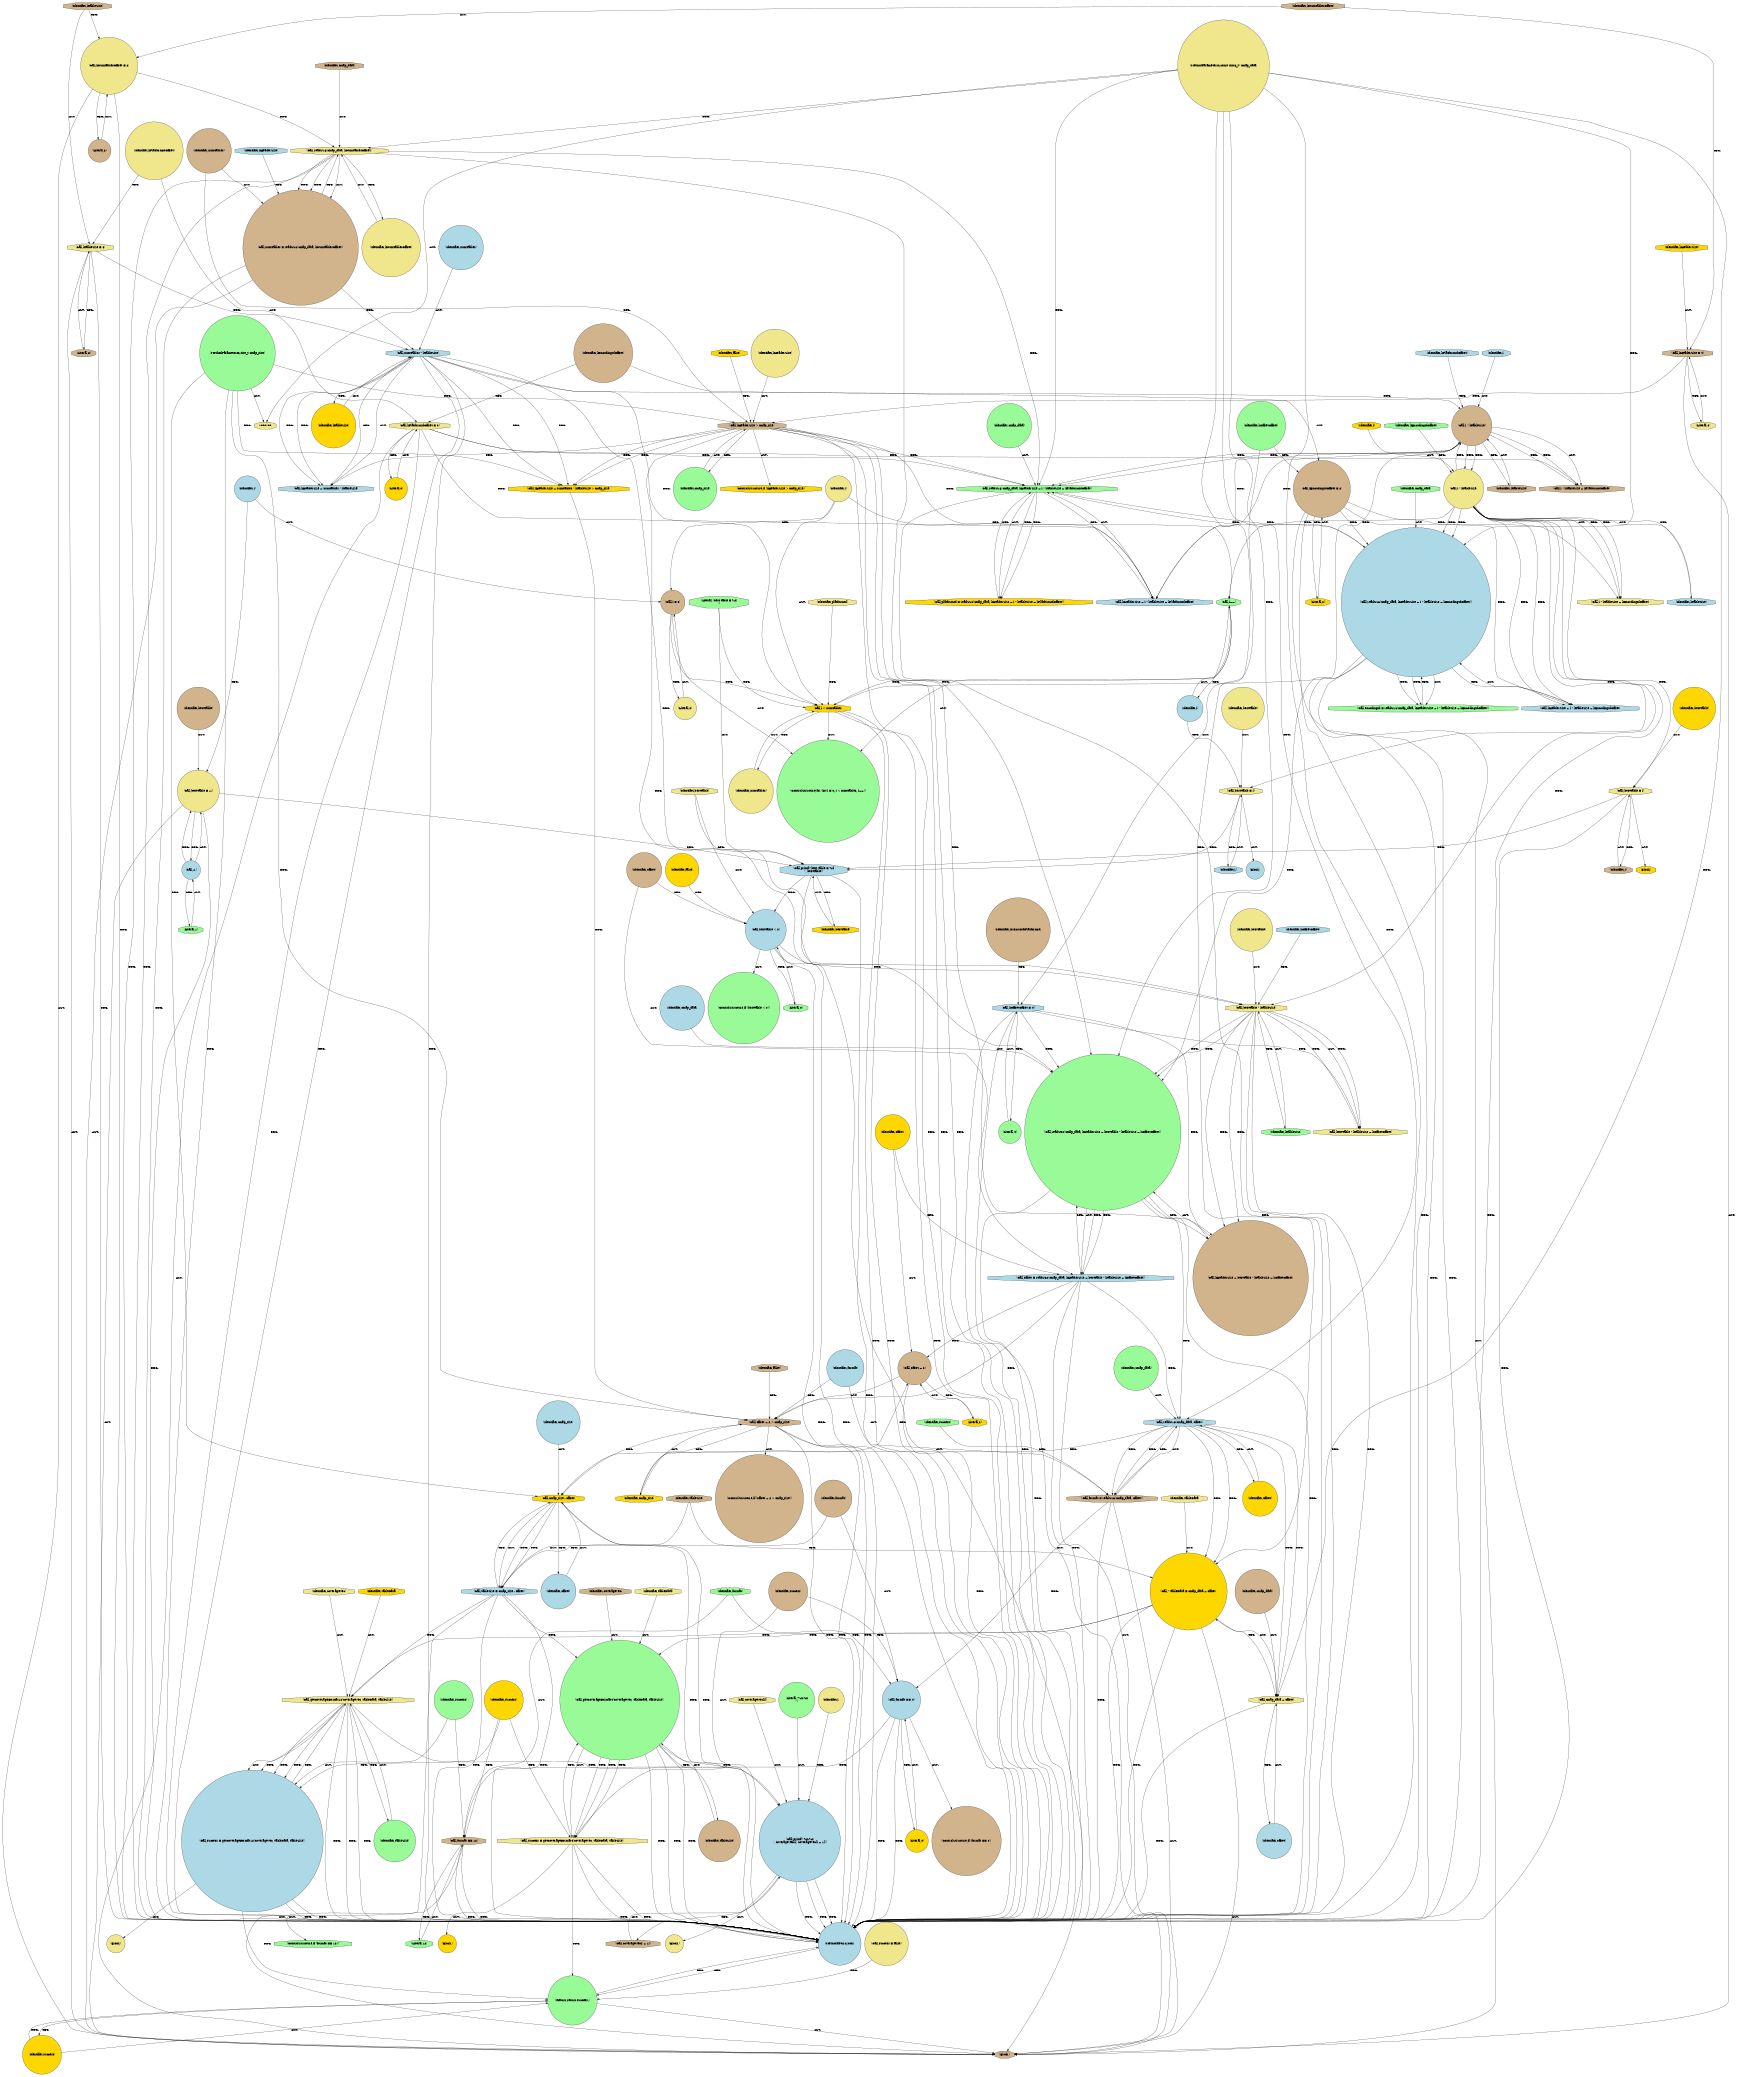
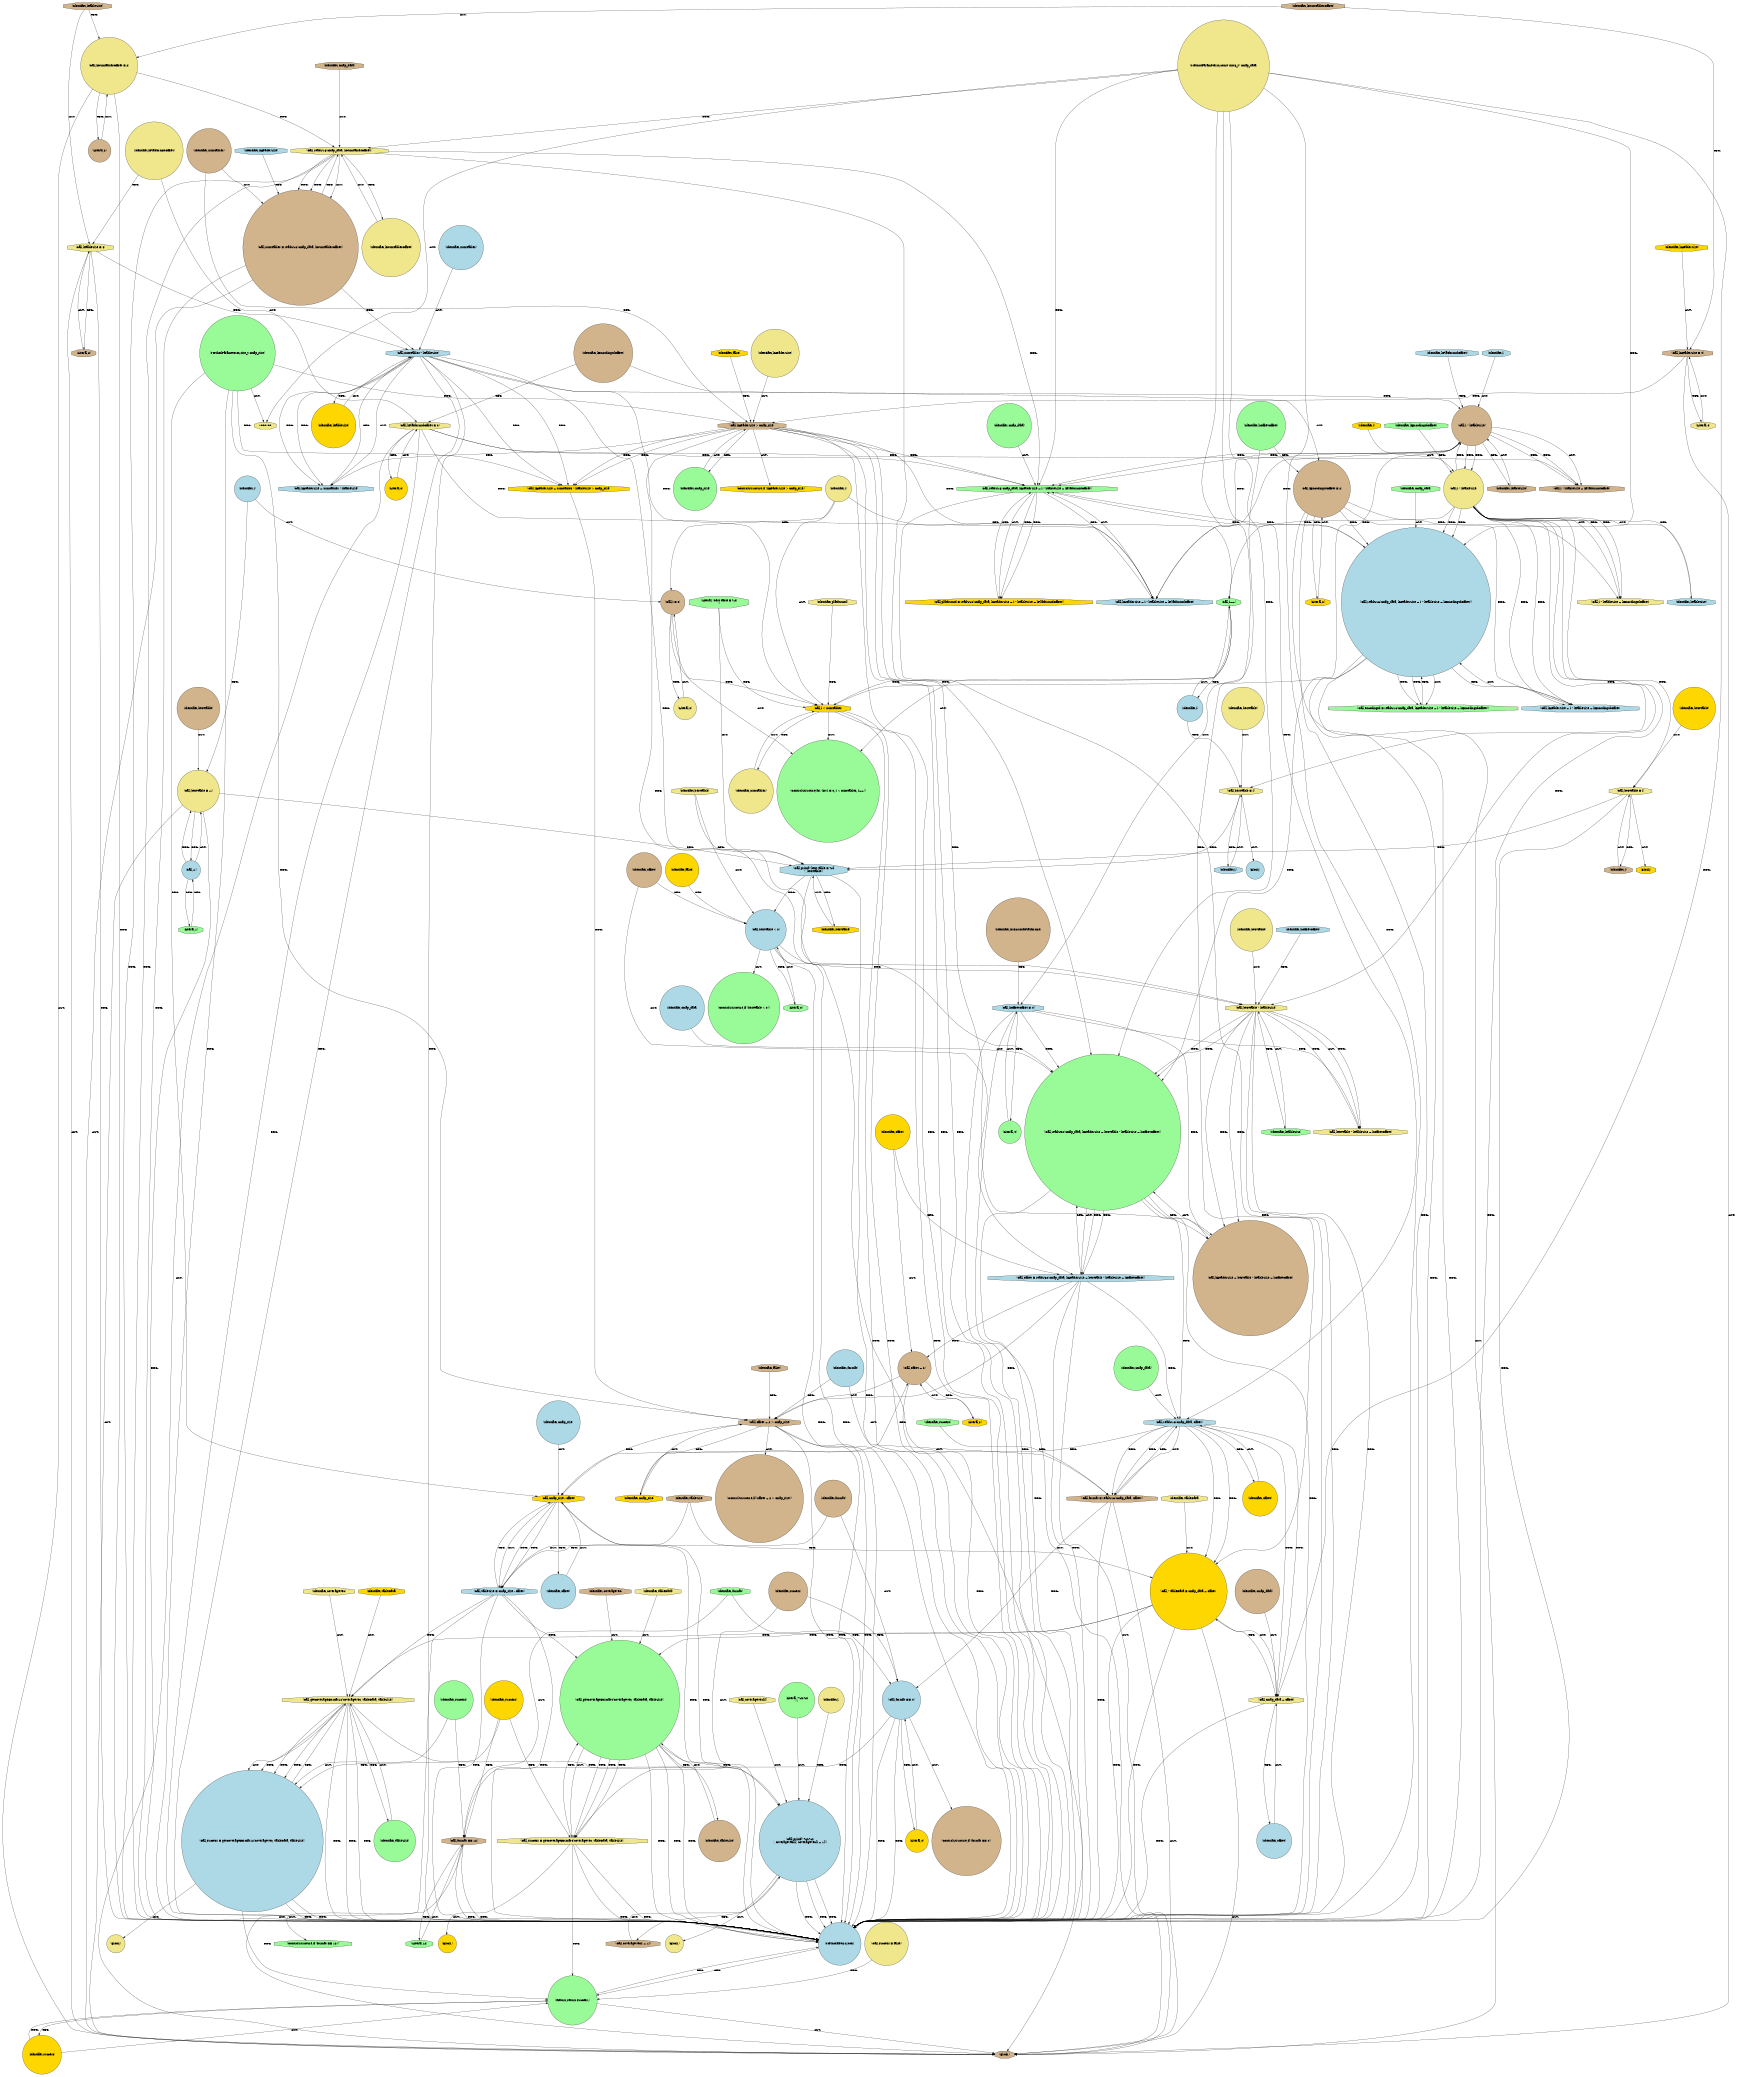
(198, 893) -> (198, 893)
